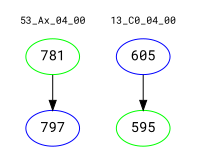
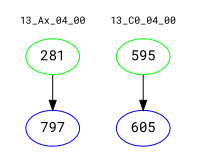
(53, 21) -> (53, 21)
(53, 57) -> (53, 57)
(143, 88) -> (143, 88)
